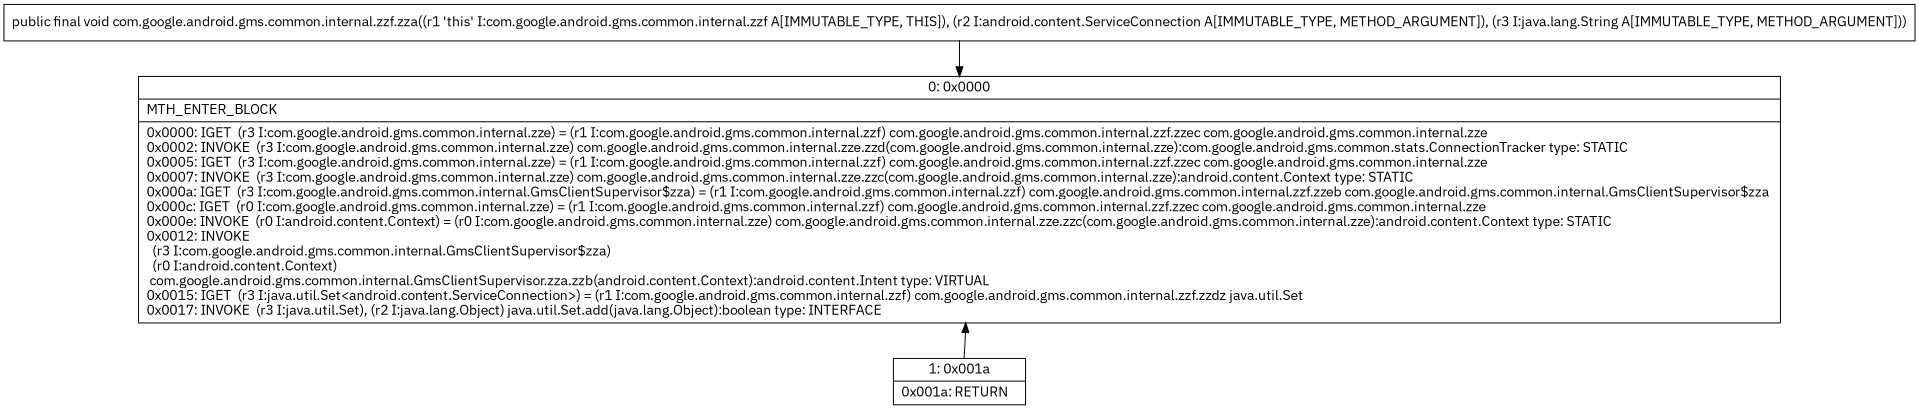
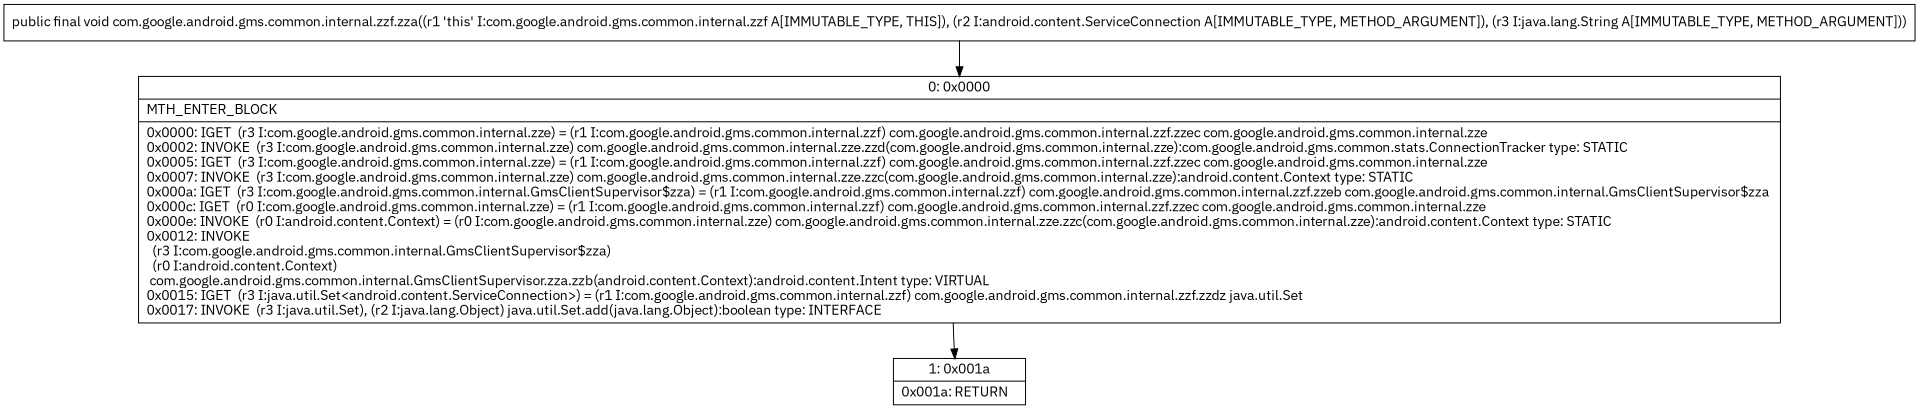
(965, 346) -> (954, 336)
